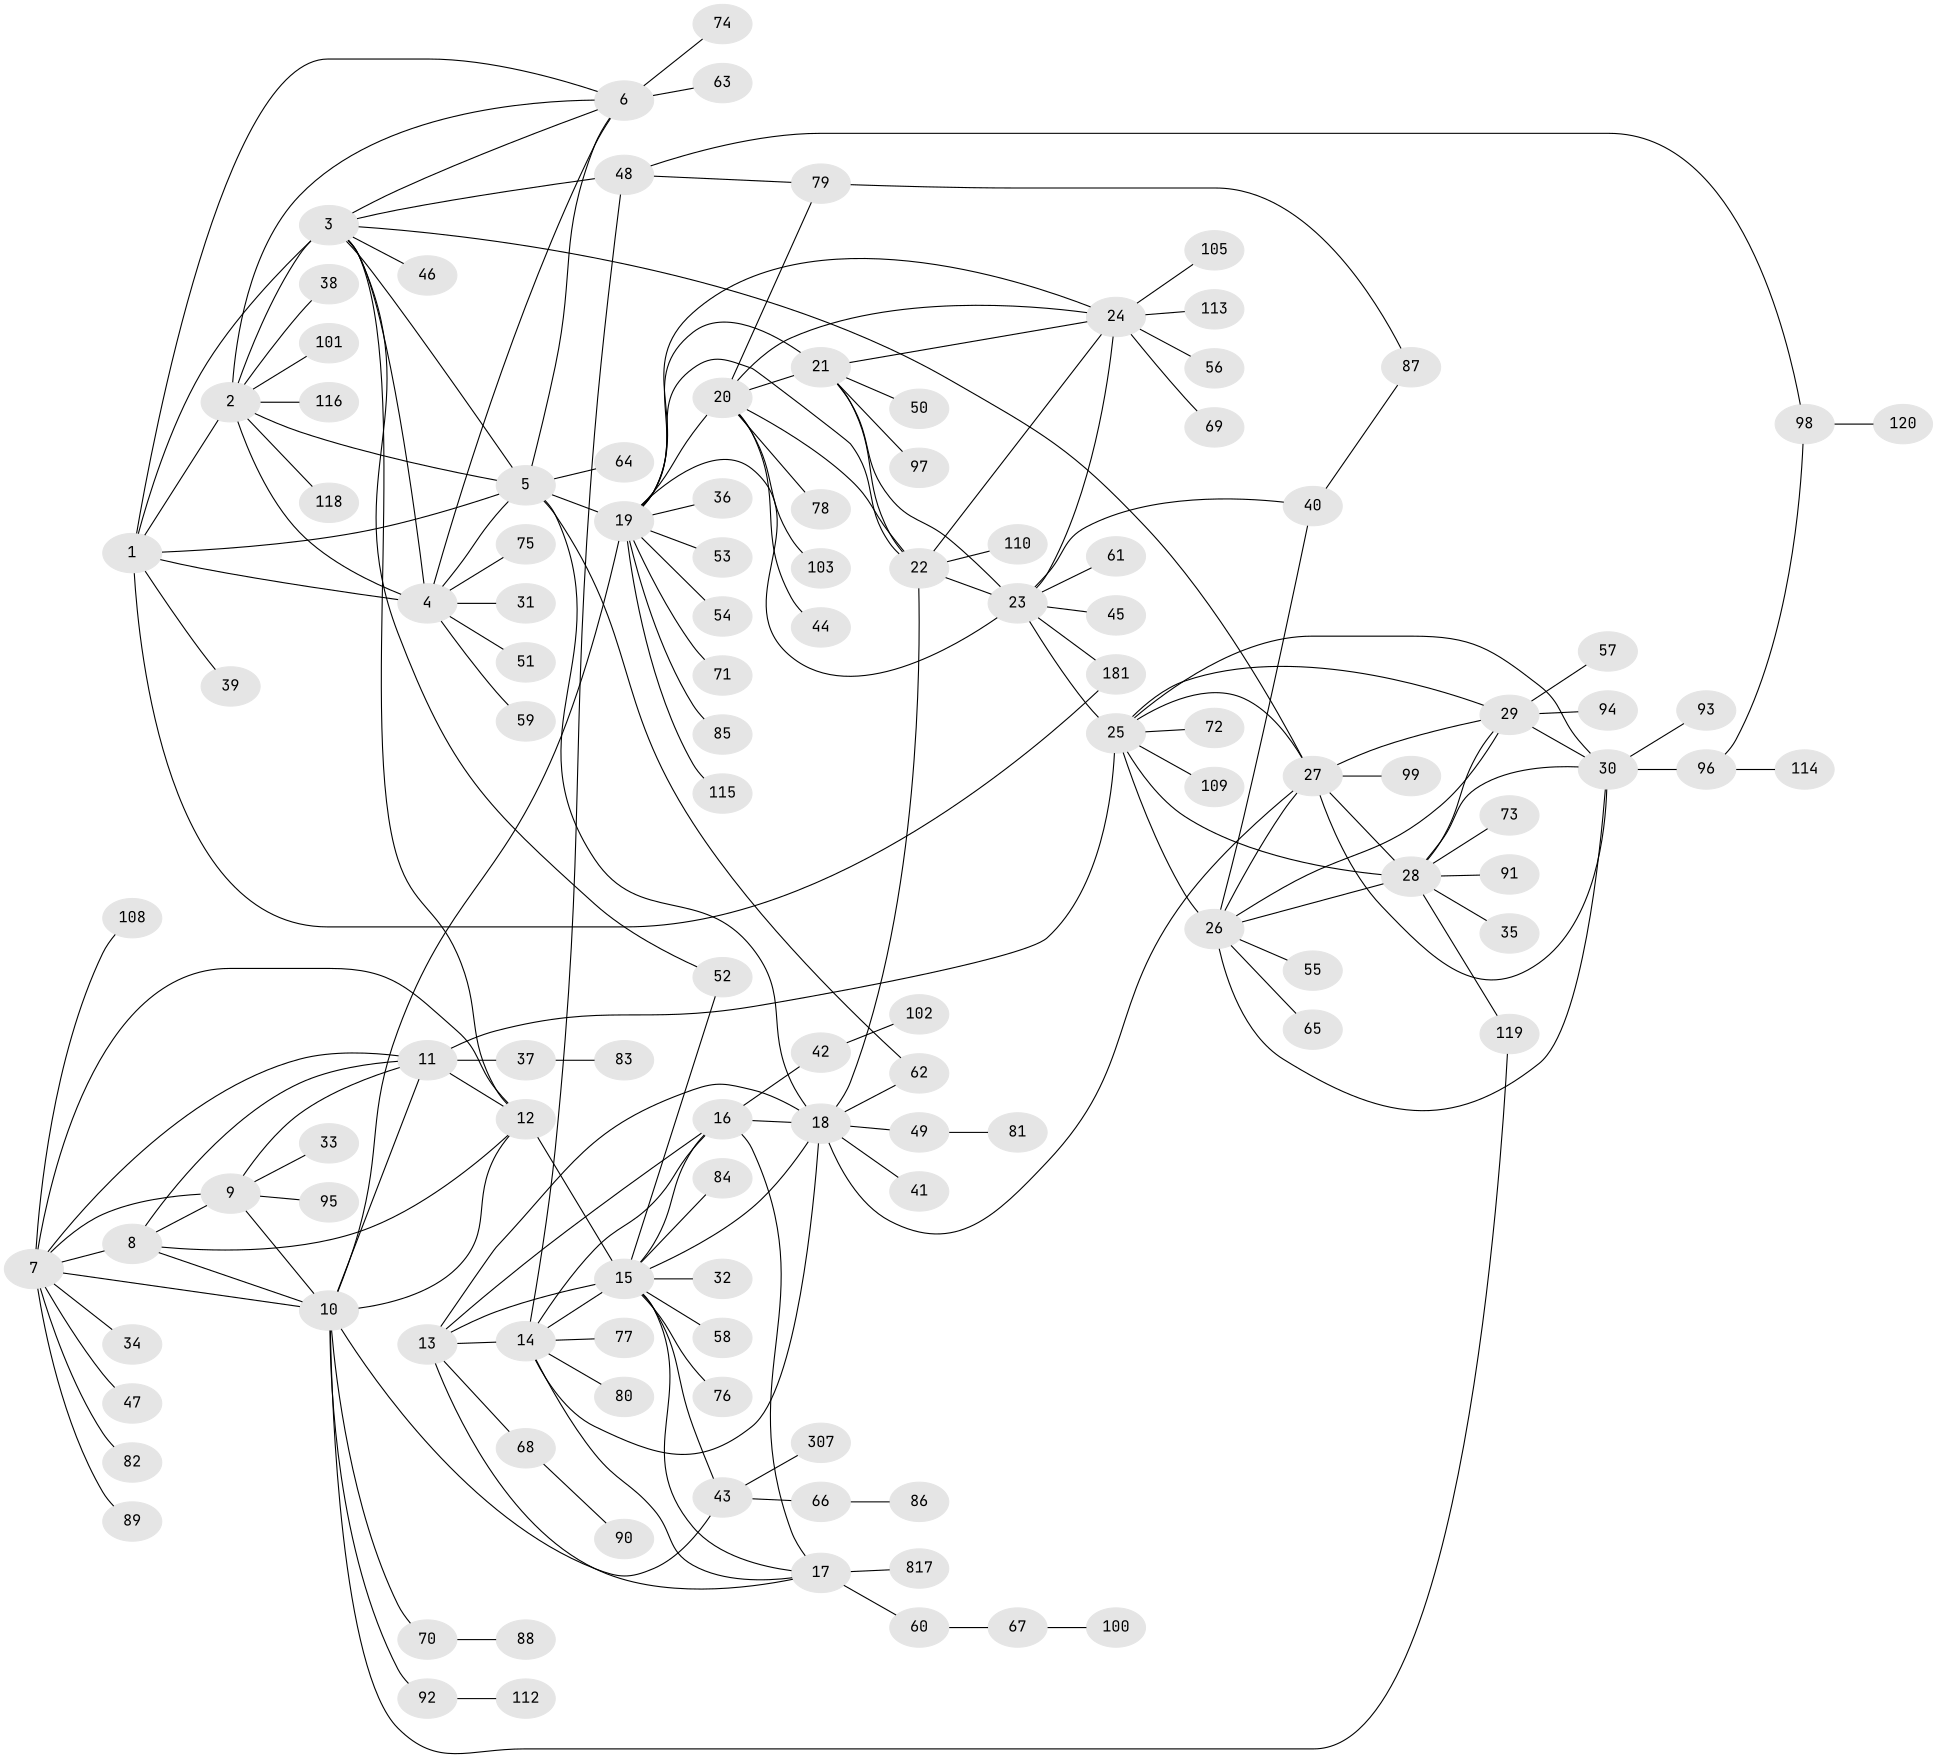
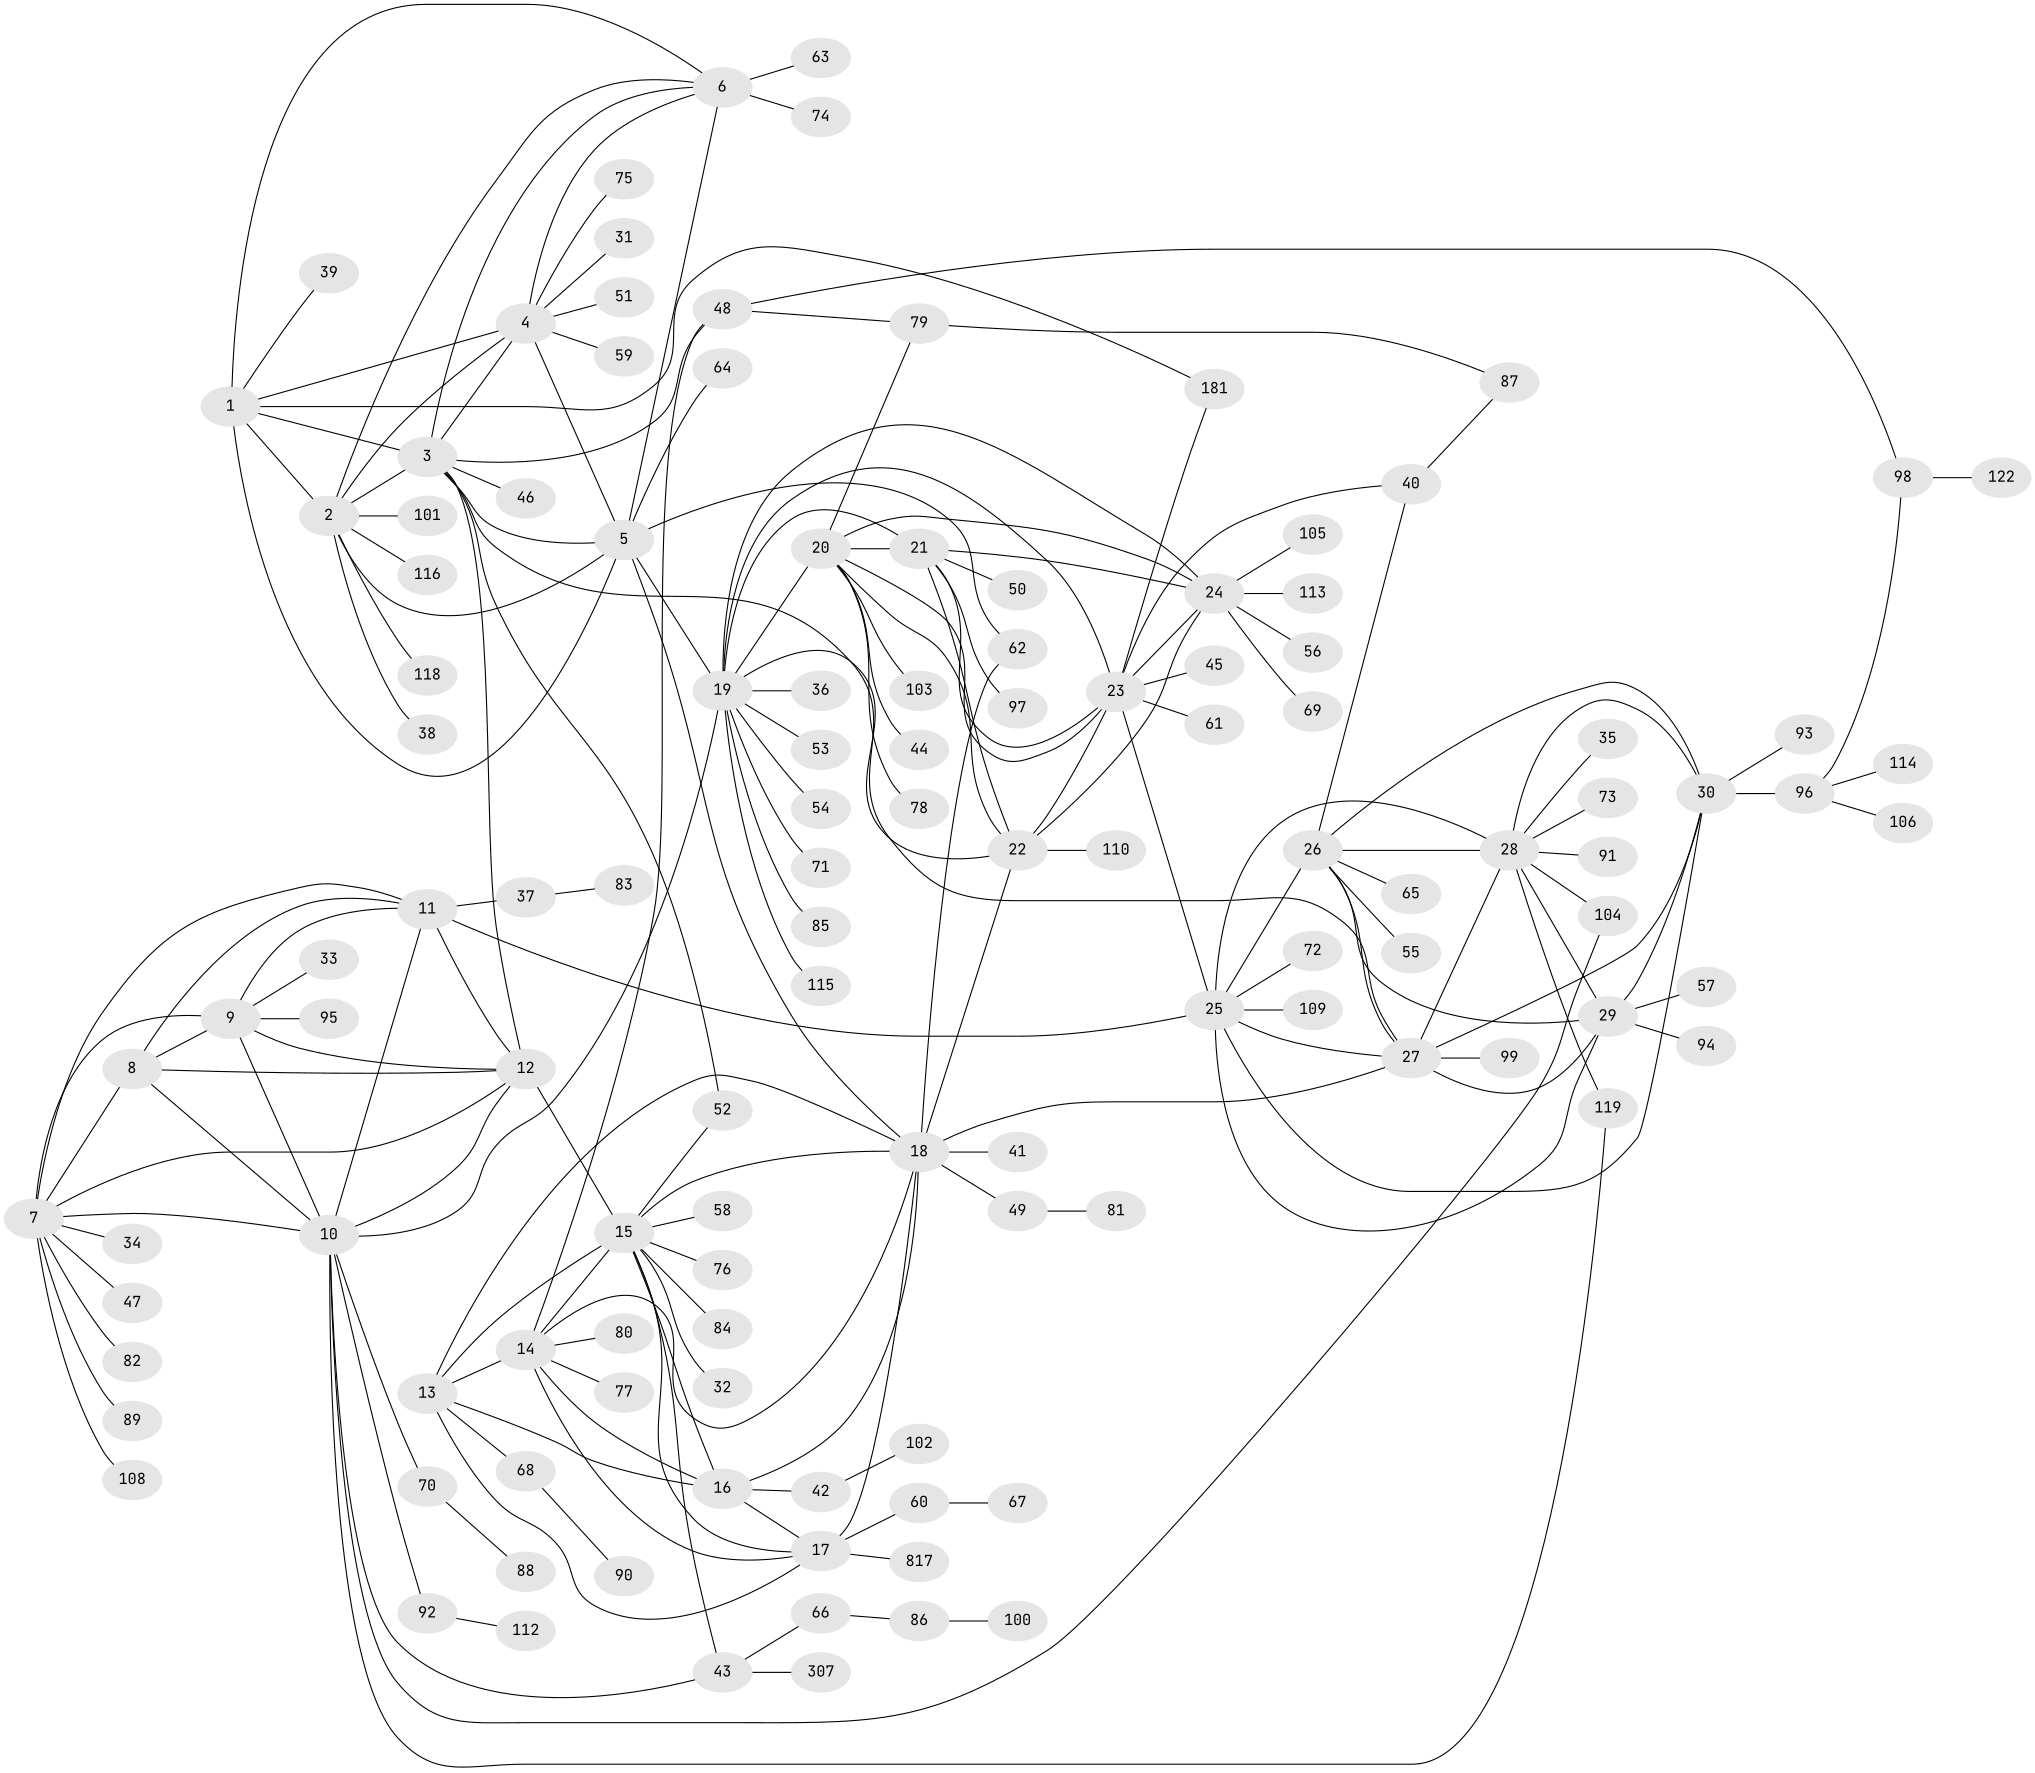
(1903, 424) -> (2001, 478)
none -> (992, 754)
none -> (1903, 823)
none -> (1608, 916)
none -> (373, 1062)
none -> (891, 1357)
(1067, 1628) -> (969, 1621)
